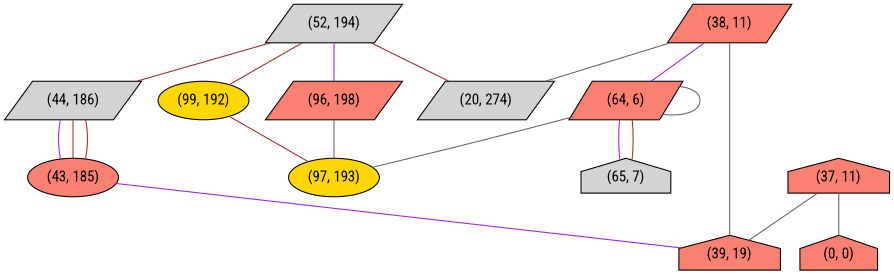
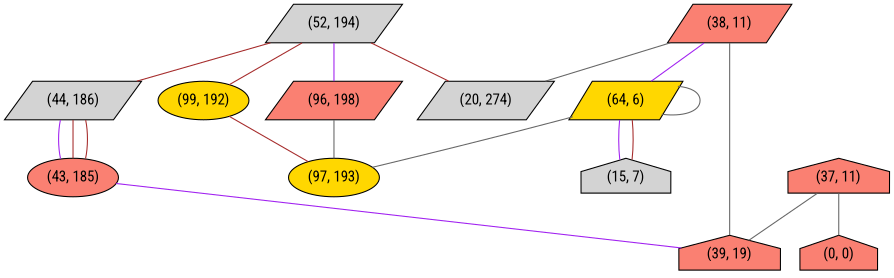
(626, 101) -> (626, 101)
(626, 178) -> (626, 178)
